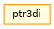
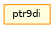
(27, 14) -> (27, 14)
